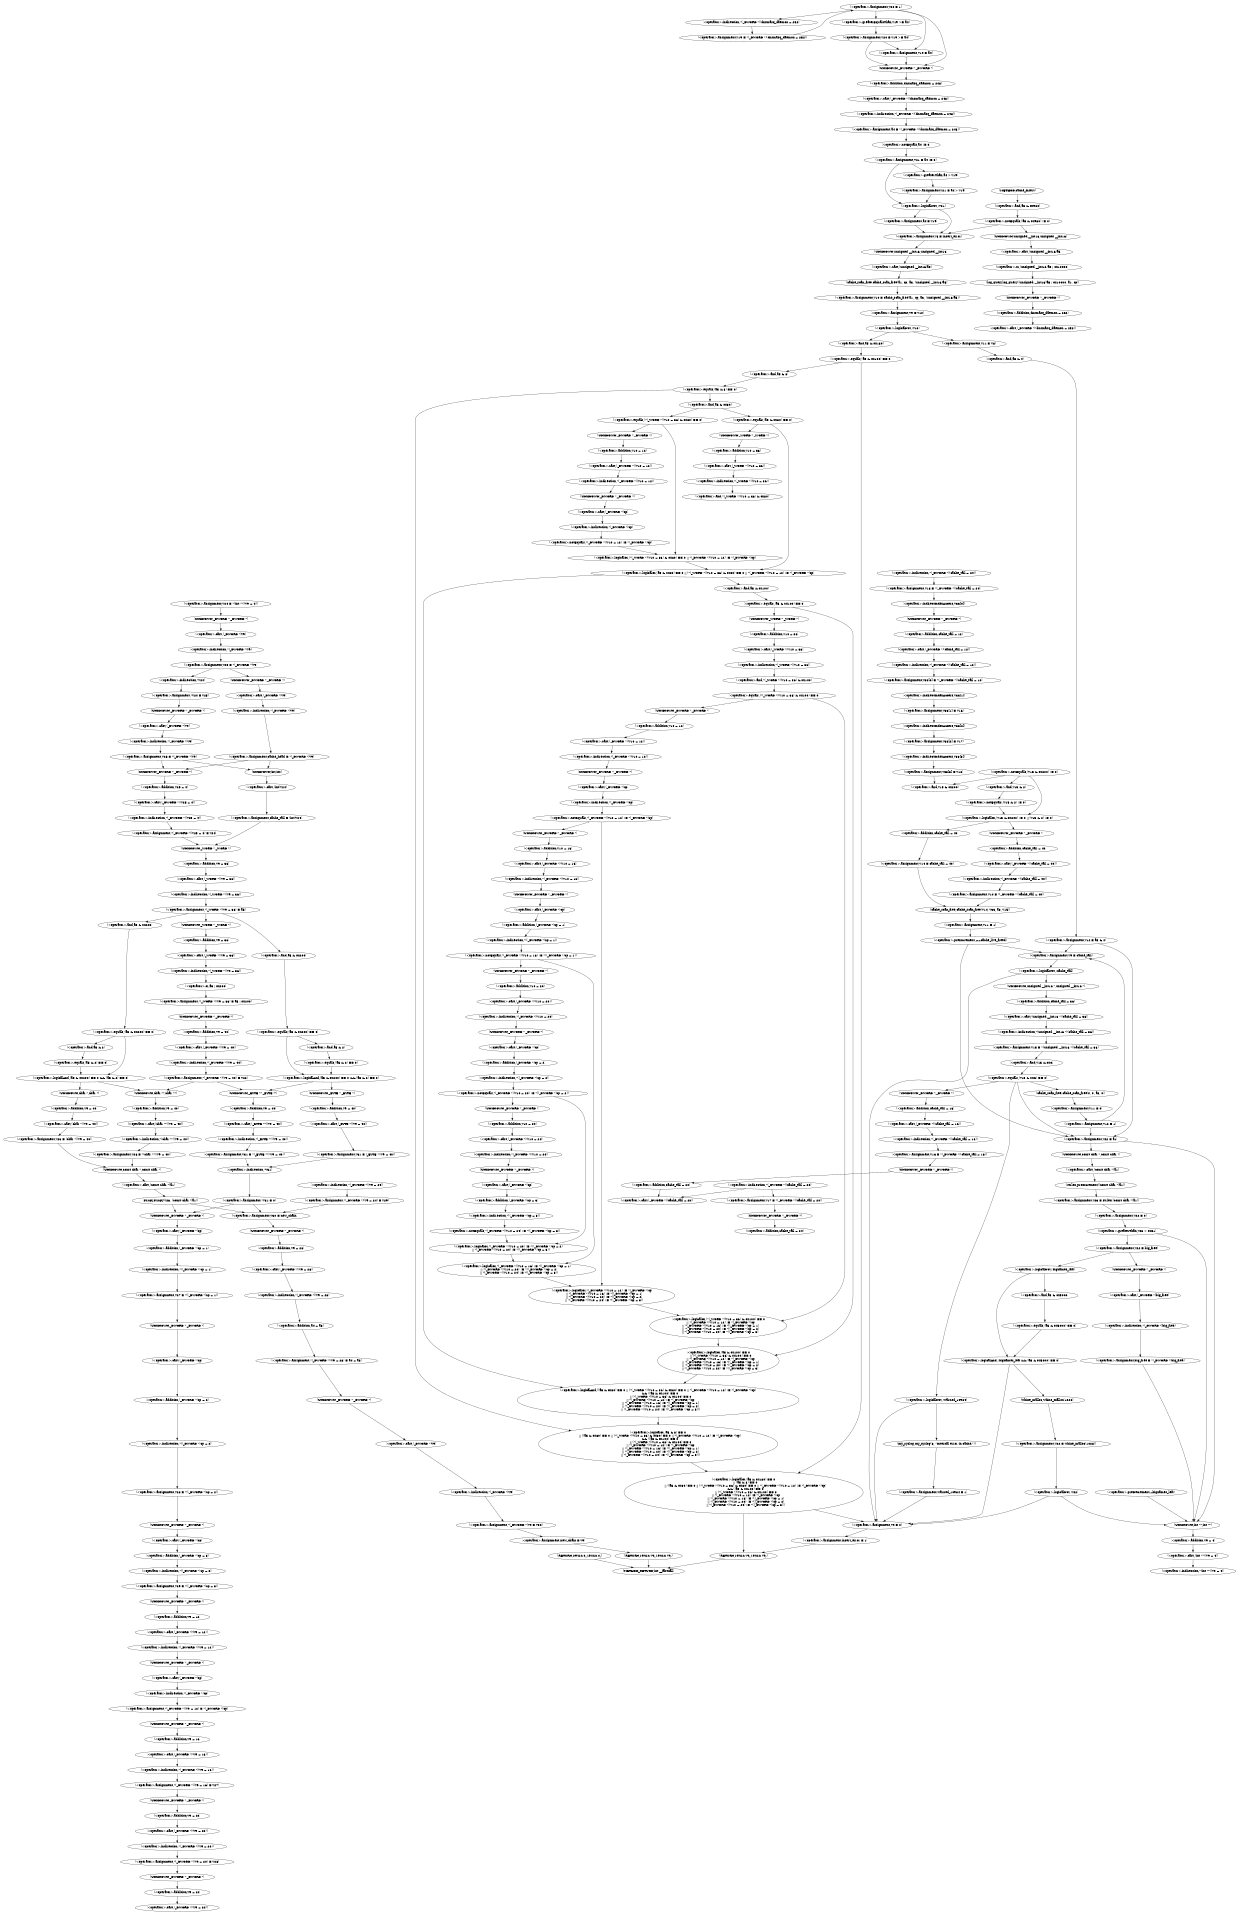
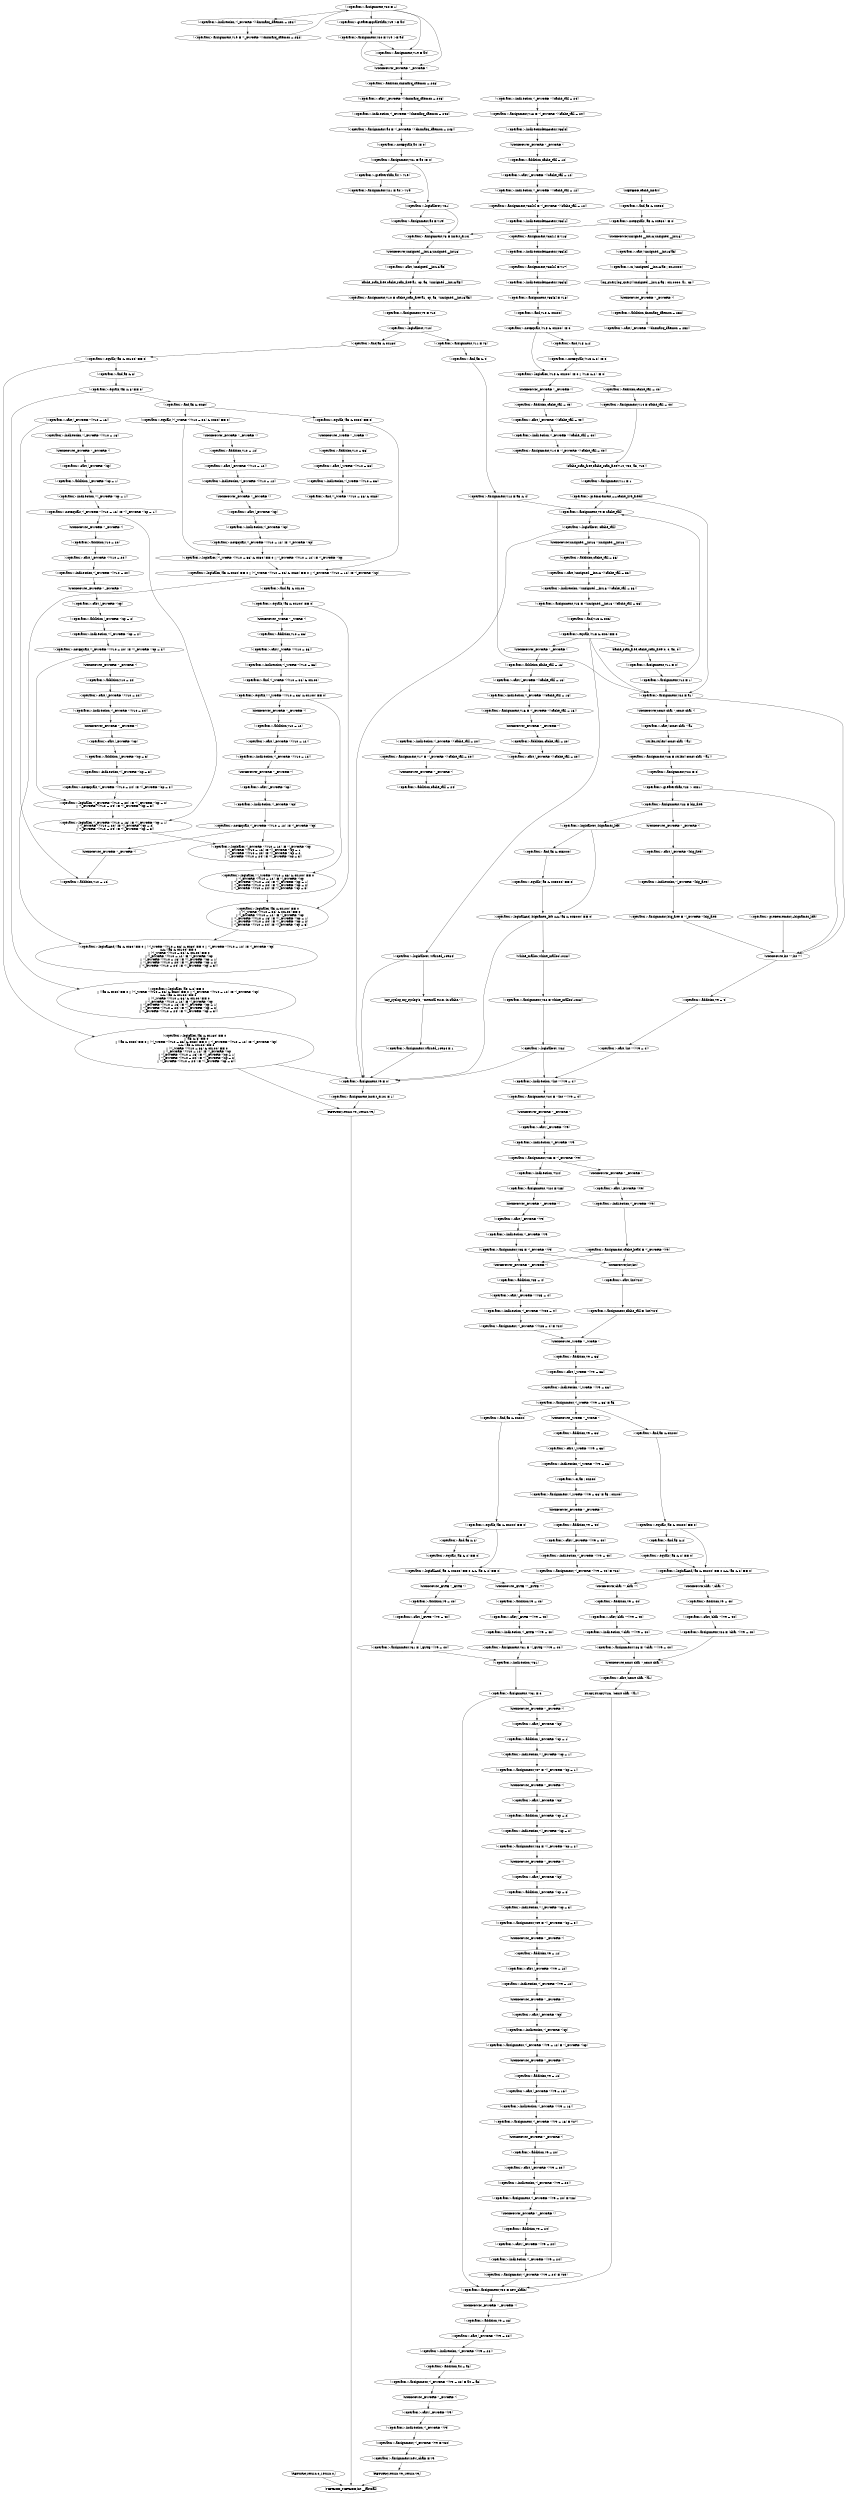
(980, 780) -> (538, 320)
(547, 855) -> (20, 654)
none -> (544, 1088)
(1096, 1185) -> (669, 742)
(1110, 1518) -> (544, 1064)
(649, 1571) -> (351, 2489)
none -> (526, 2251)
